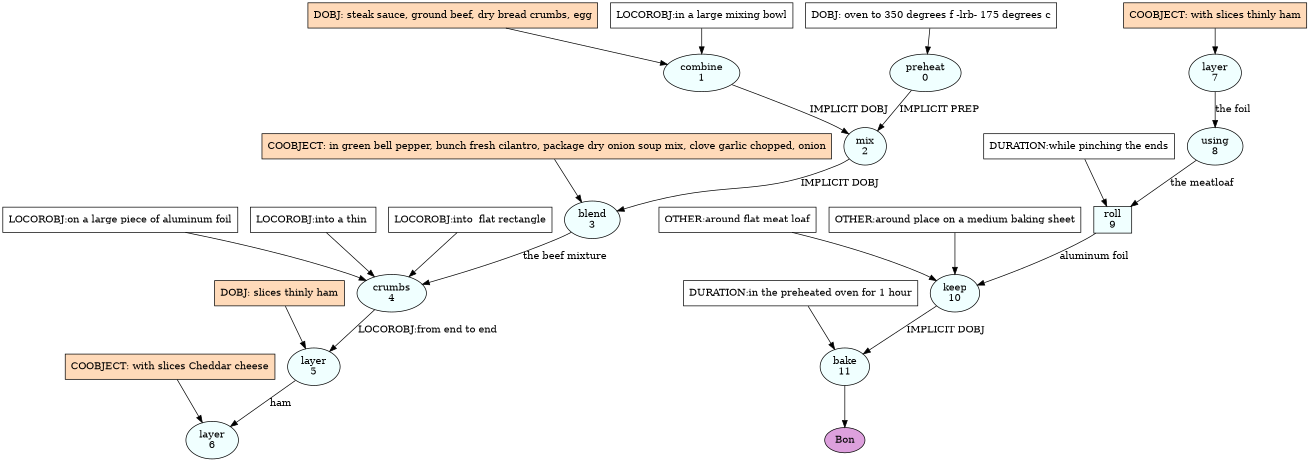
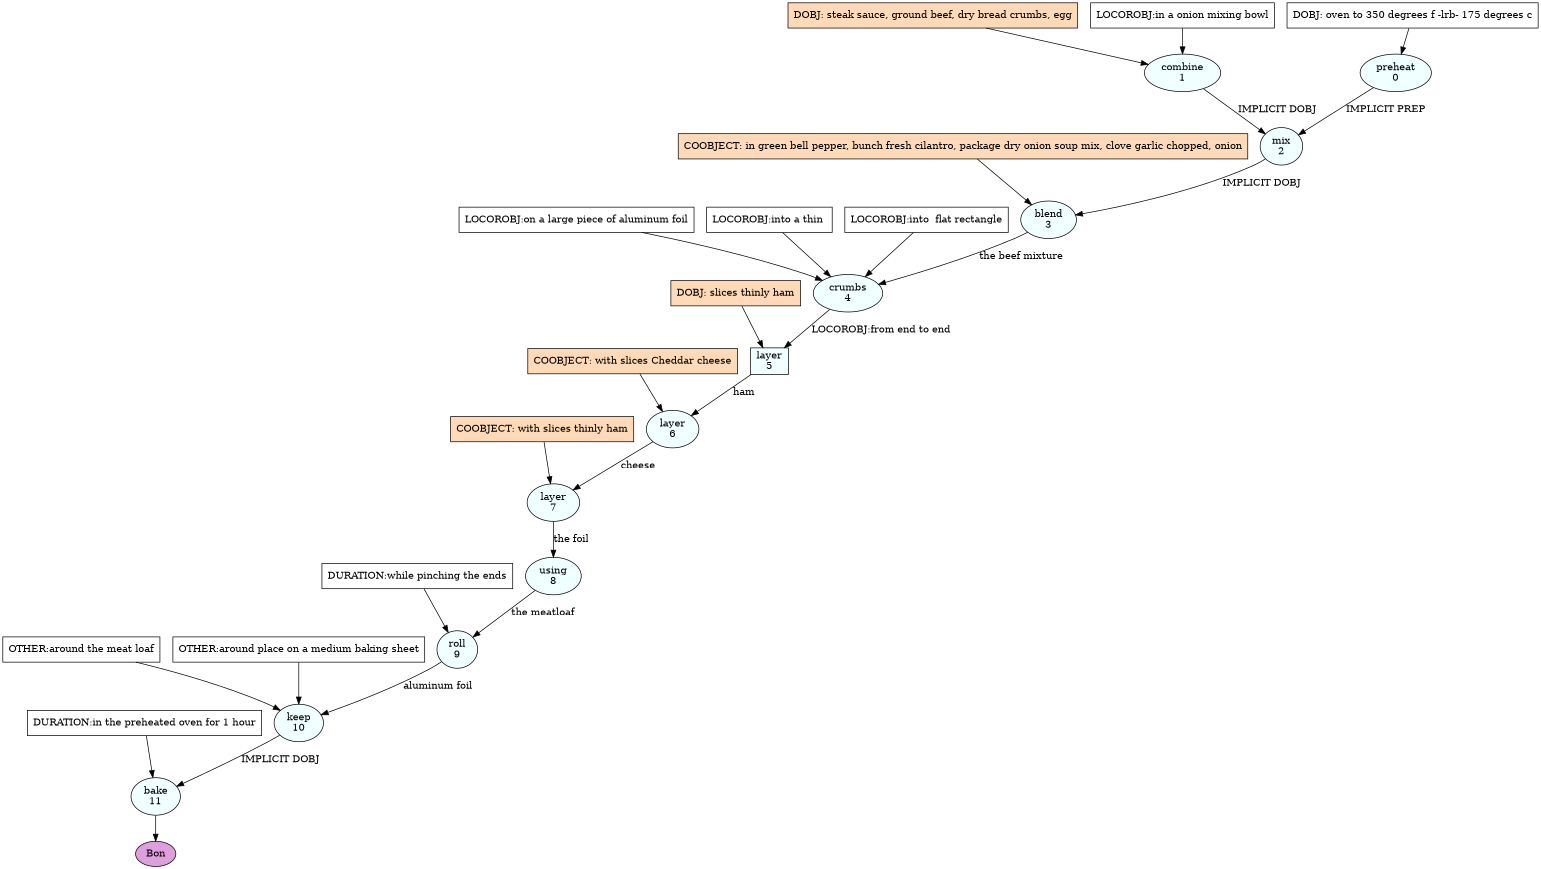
(702, 15) -> (1183, 15)
(738, 220) -> (81, 650)
(1113, 220) -> (457, 650)
(314, 367) -> (769, 361)
none -> (616, 464)
